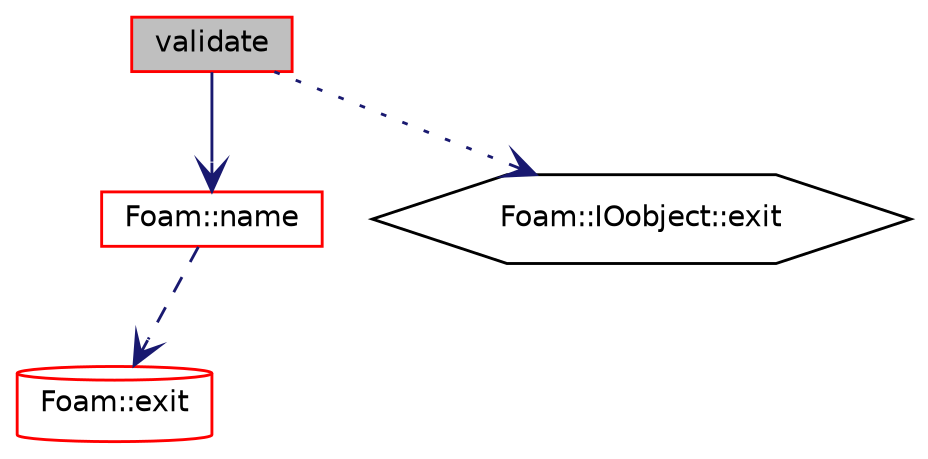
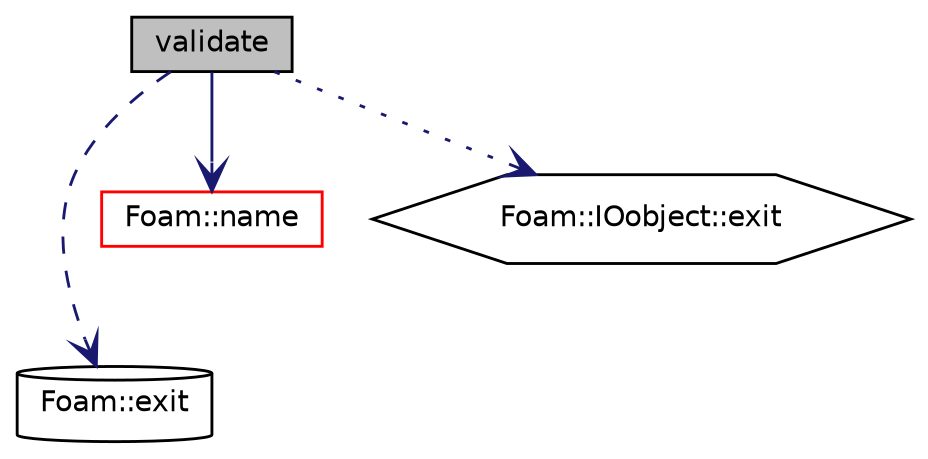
(212, 44) -> (212, 44)
(173, 293) -> (70, 187)
(115, 404) -> (115, 404)
